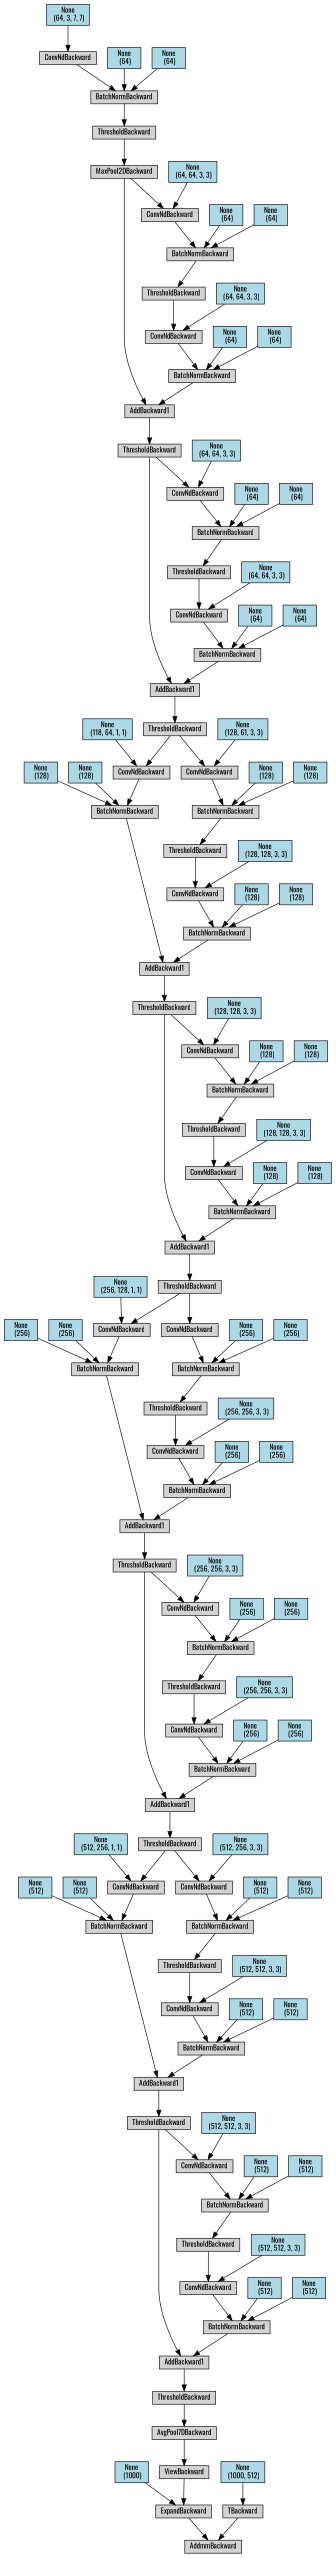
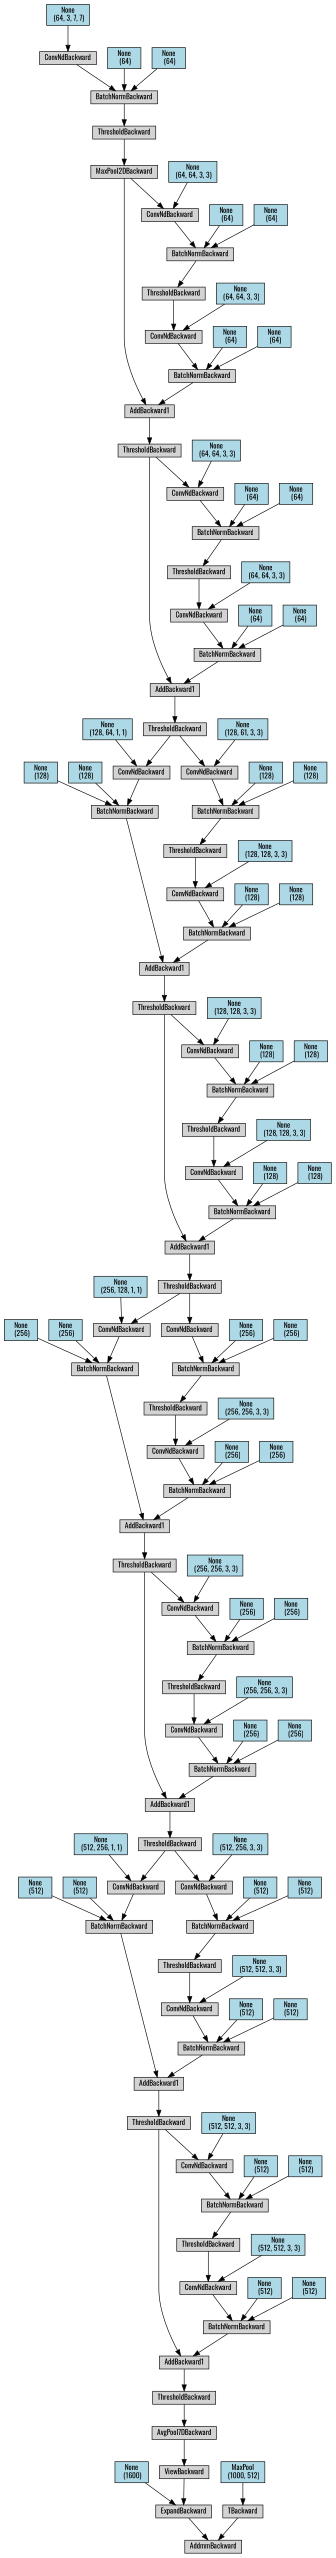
(108, 729) -> (108, 729)
(132, 2472) -> (132, 2472)
(243, 2472) -> (243, 2472)
